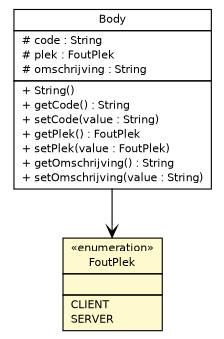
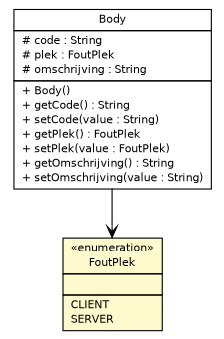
(49, 91) -> (46, 91)
